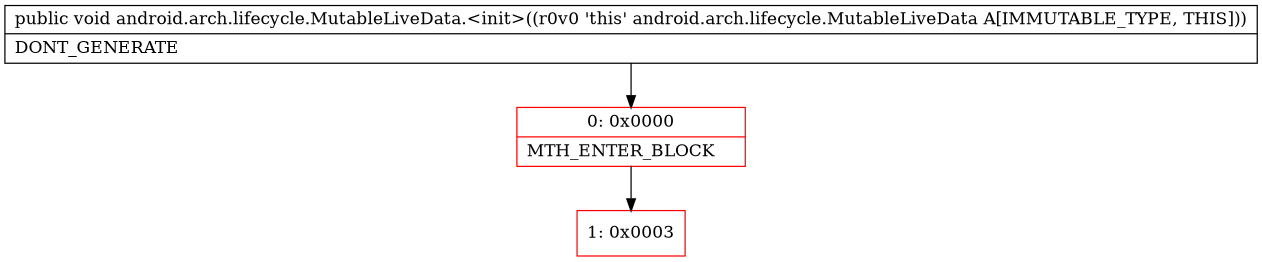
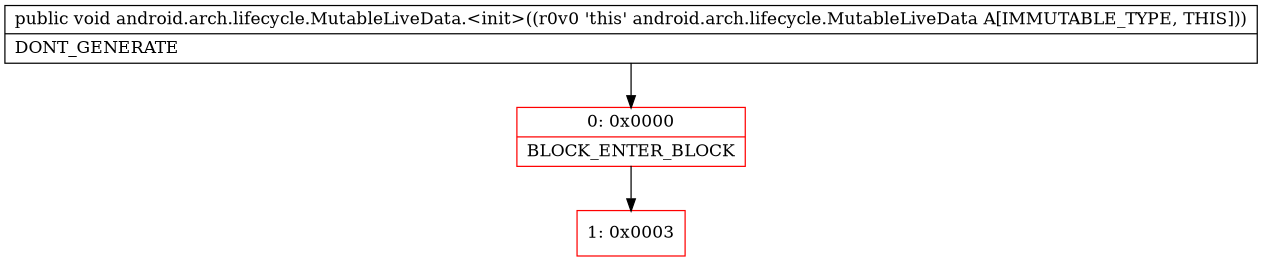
(621, 151) -> (631, 151)
